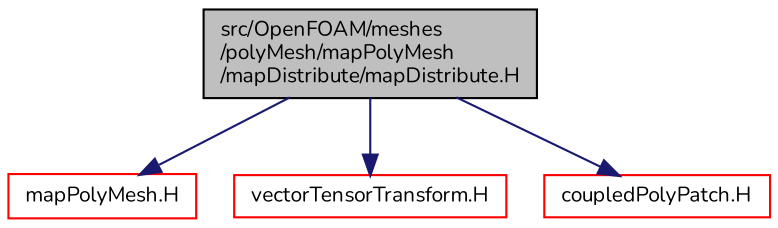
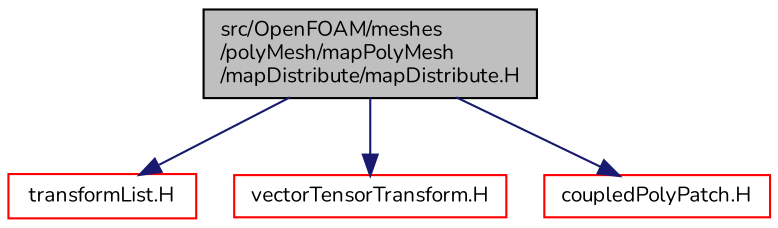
(102, 196) -> (102, 196)
